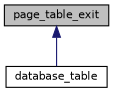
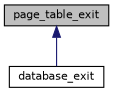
(57, 77) -> (57, 77)
